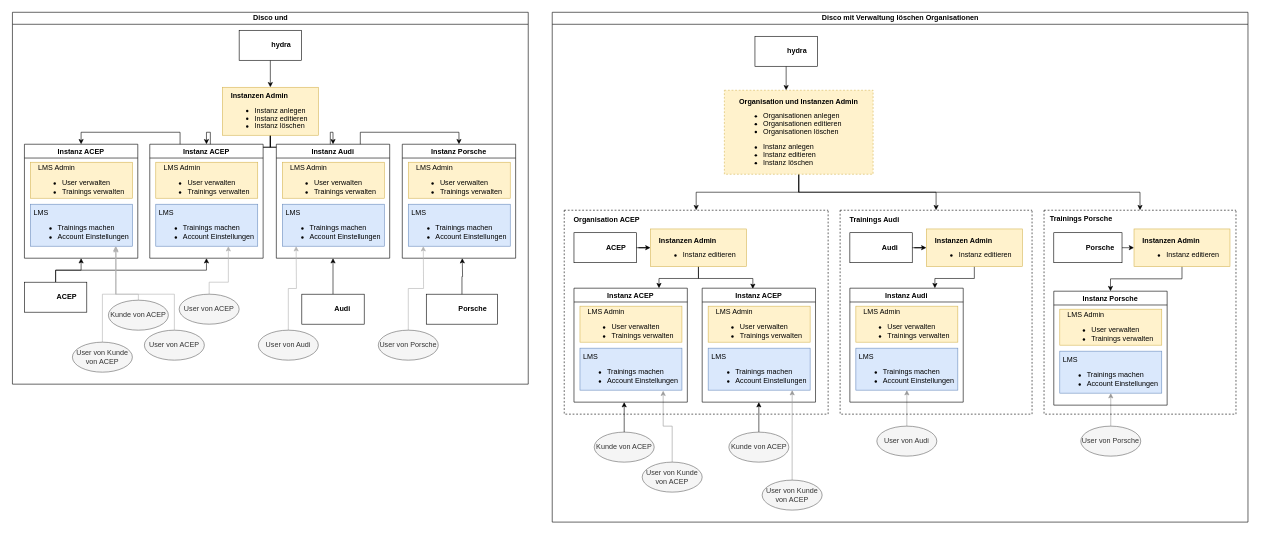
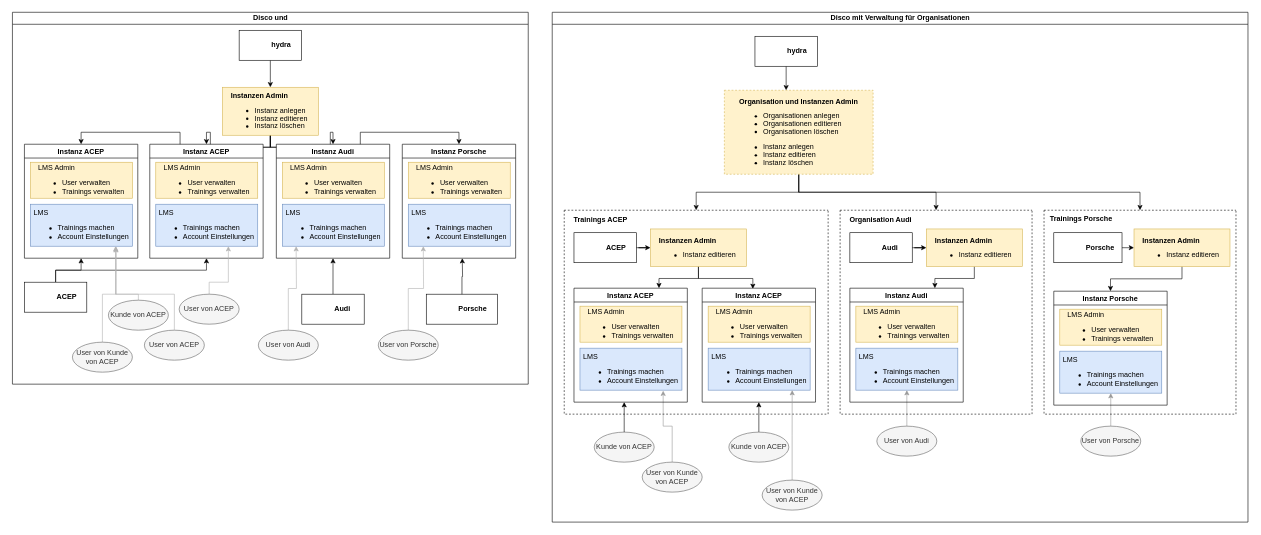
(901, 18) -> (901, 18)
(605, 219) -> (599, 219)
(874, 219) -> (880, 219)
